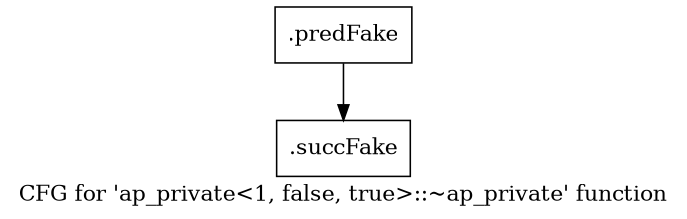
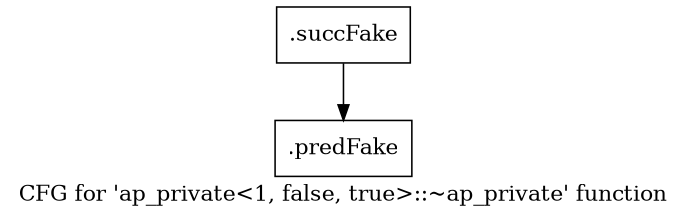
(343, 84) -> (343, 84)
